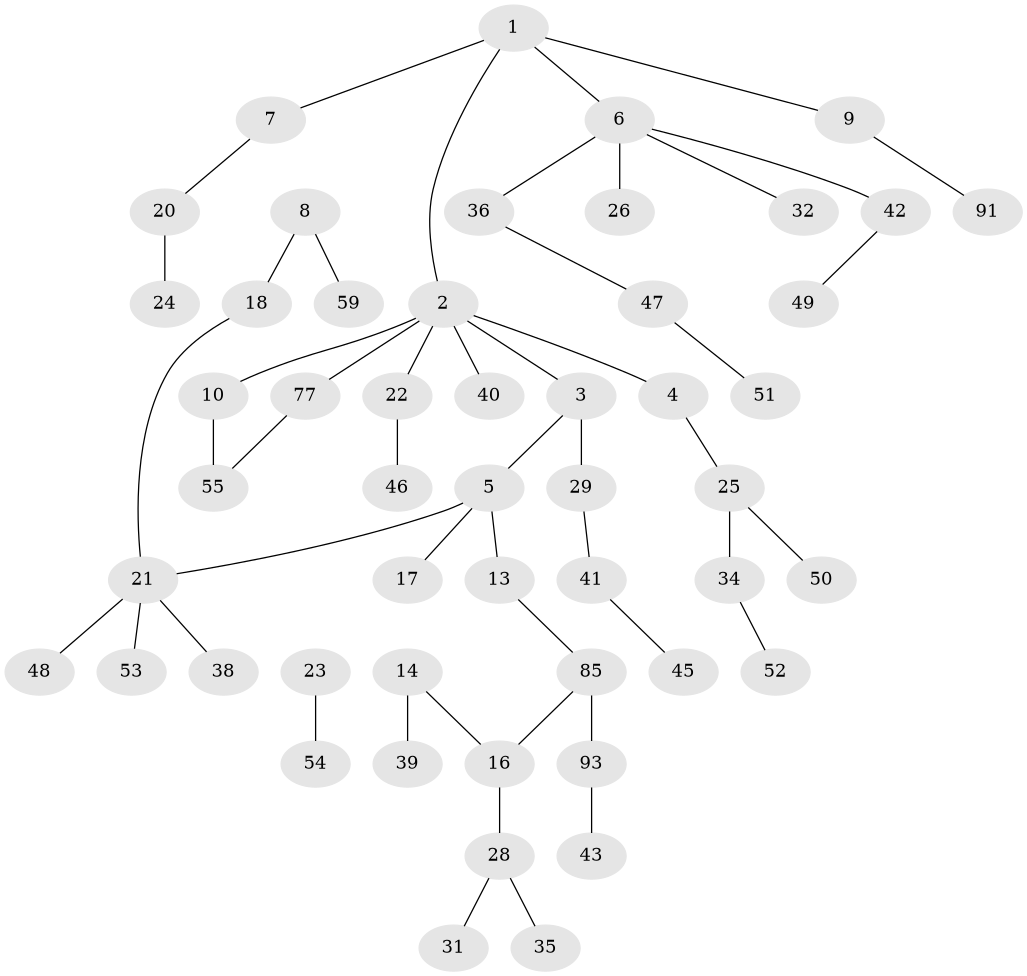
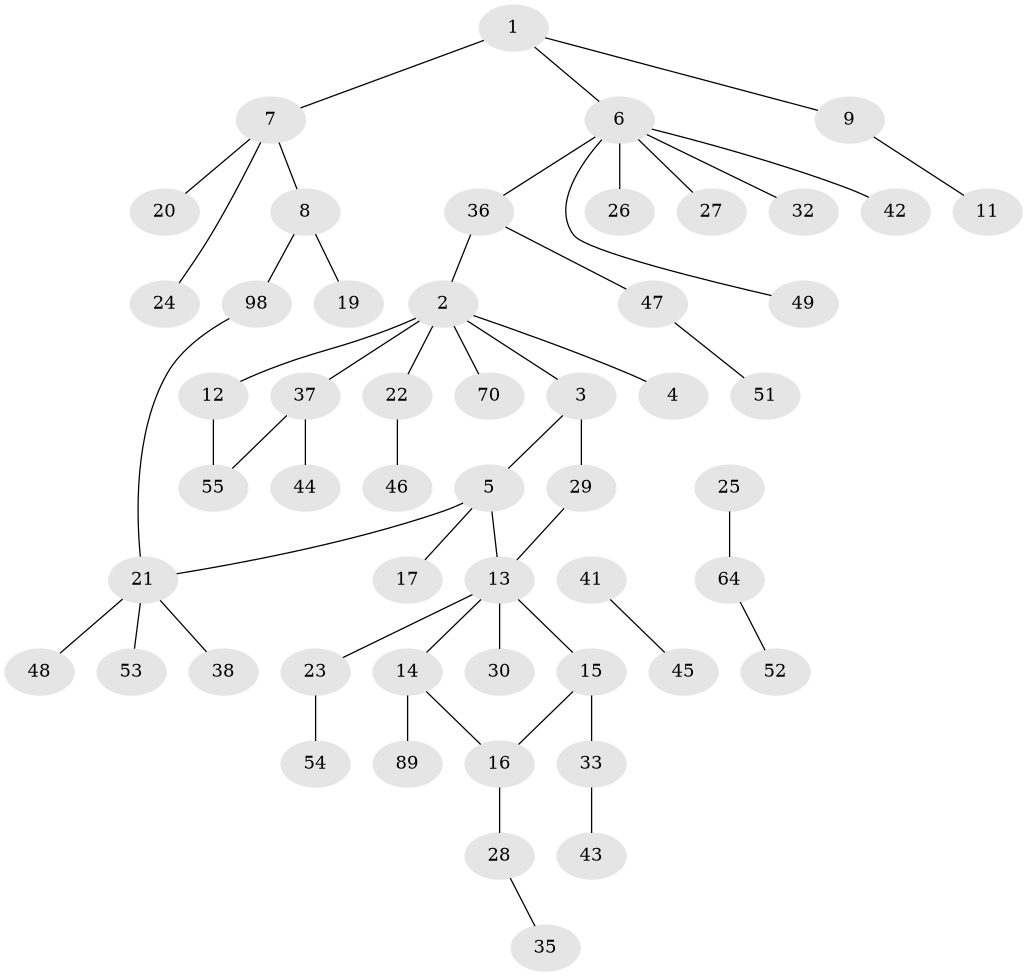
(442, 159) -> (461, 258)
none -> (288, 166)
none -> (712, 212)
(988, 212) -> (988, 212)
(165, 258) -> (223, 214)
(850, 258) -> (619, 256)
(257, 304) -> (257, 304)
(349, 304) -> (349, 304)
(213, 396) -> (213, 396)
(305, 396) -> (305, 396)
(489, 396) -> (489, 396)
(702, 442) -> none
none -> (305, 488)
(587, 534) -> (540, 534)
(730, 580) -> (730, 580)
(822, 580) -> none
none -> (408, 626)
none -> (454, 626)
none -> (500, 672)
(592, 672) -> (592, 672)
(408, 764) -> (408, 764)
(592, 764) -> (592, 764)
(454, 948) -> none
